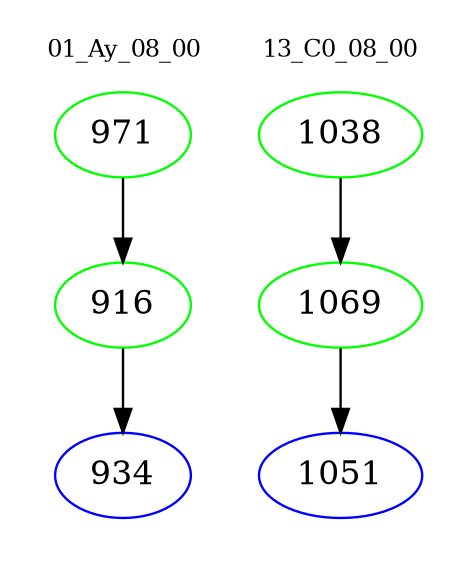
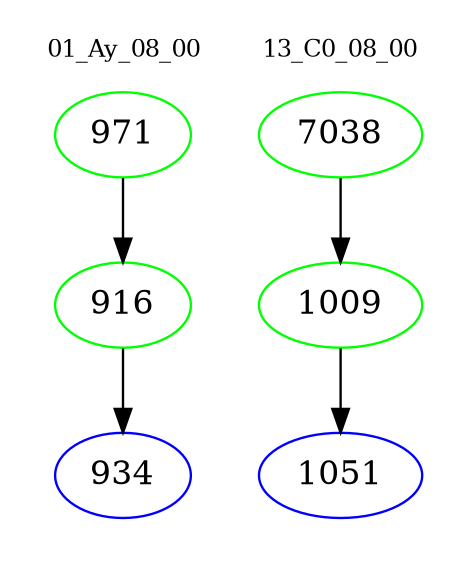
(341, 135) -> (341, 135)
(341, 305) -> (341, 305)
